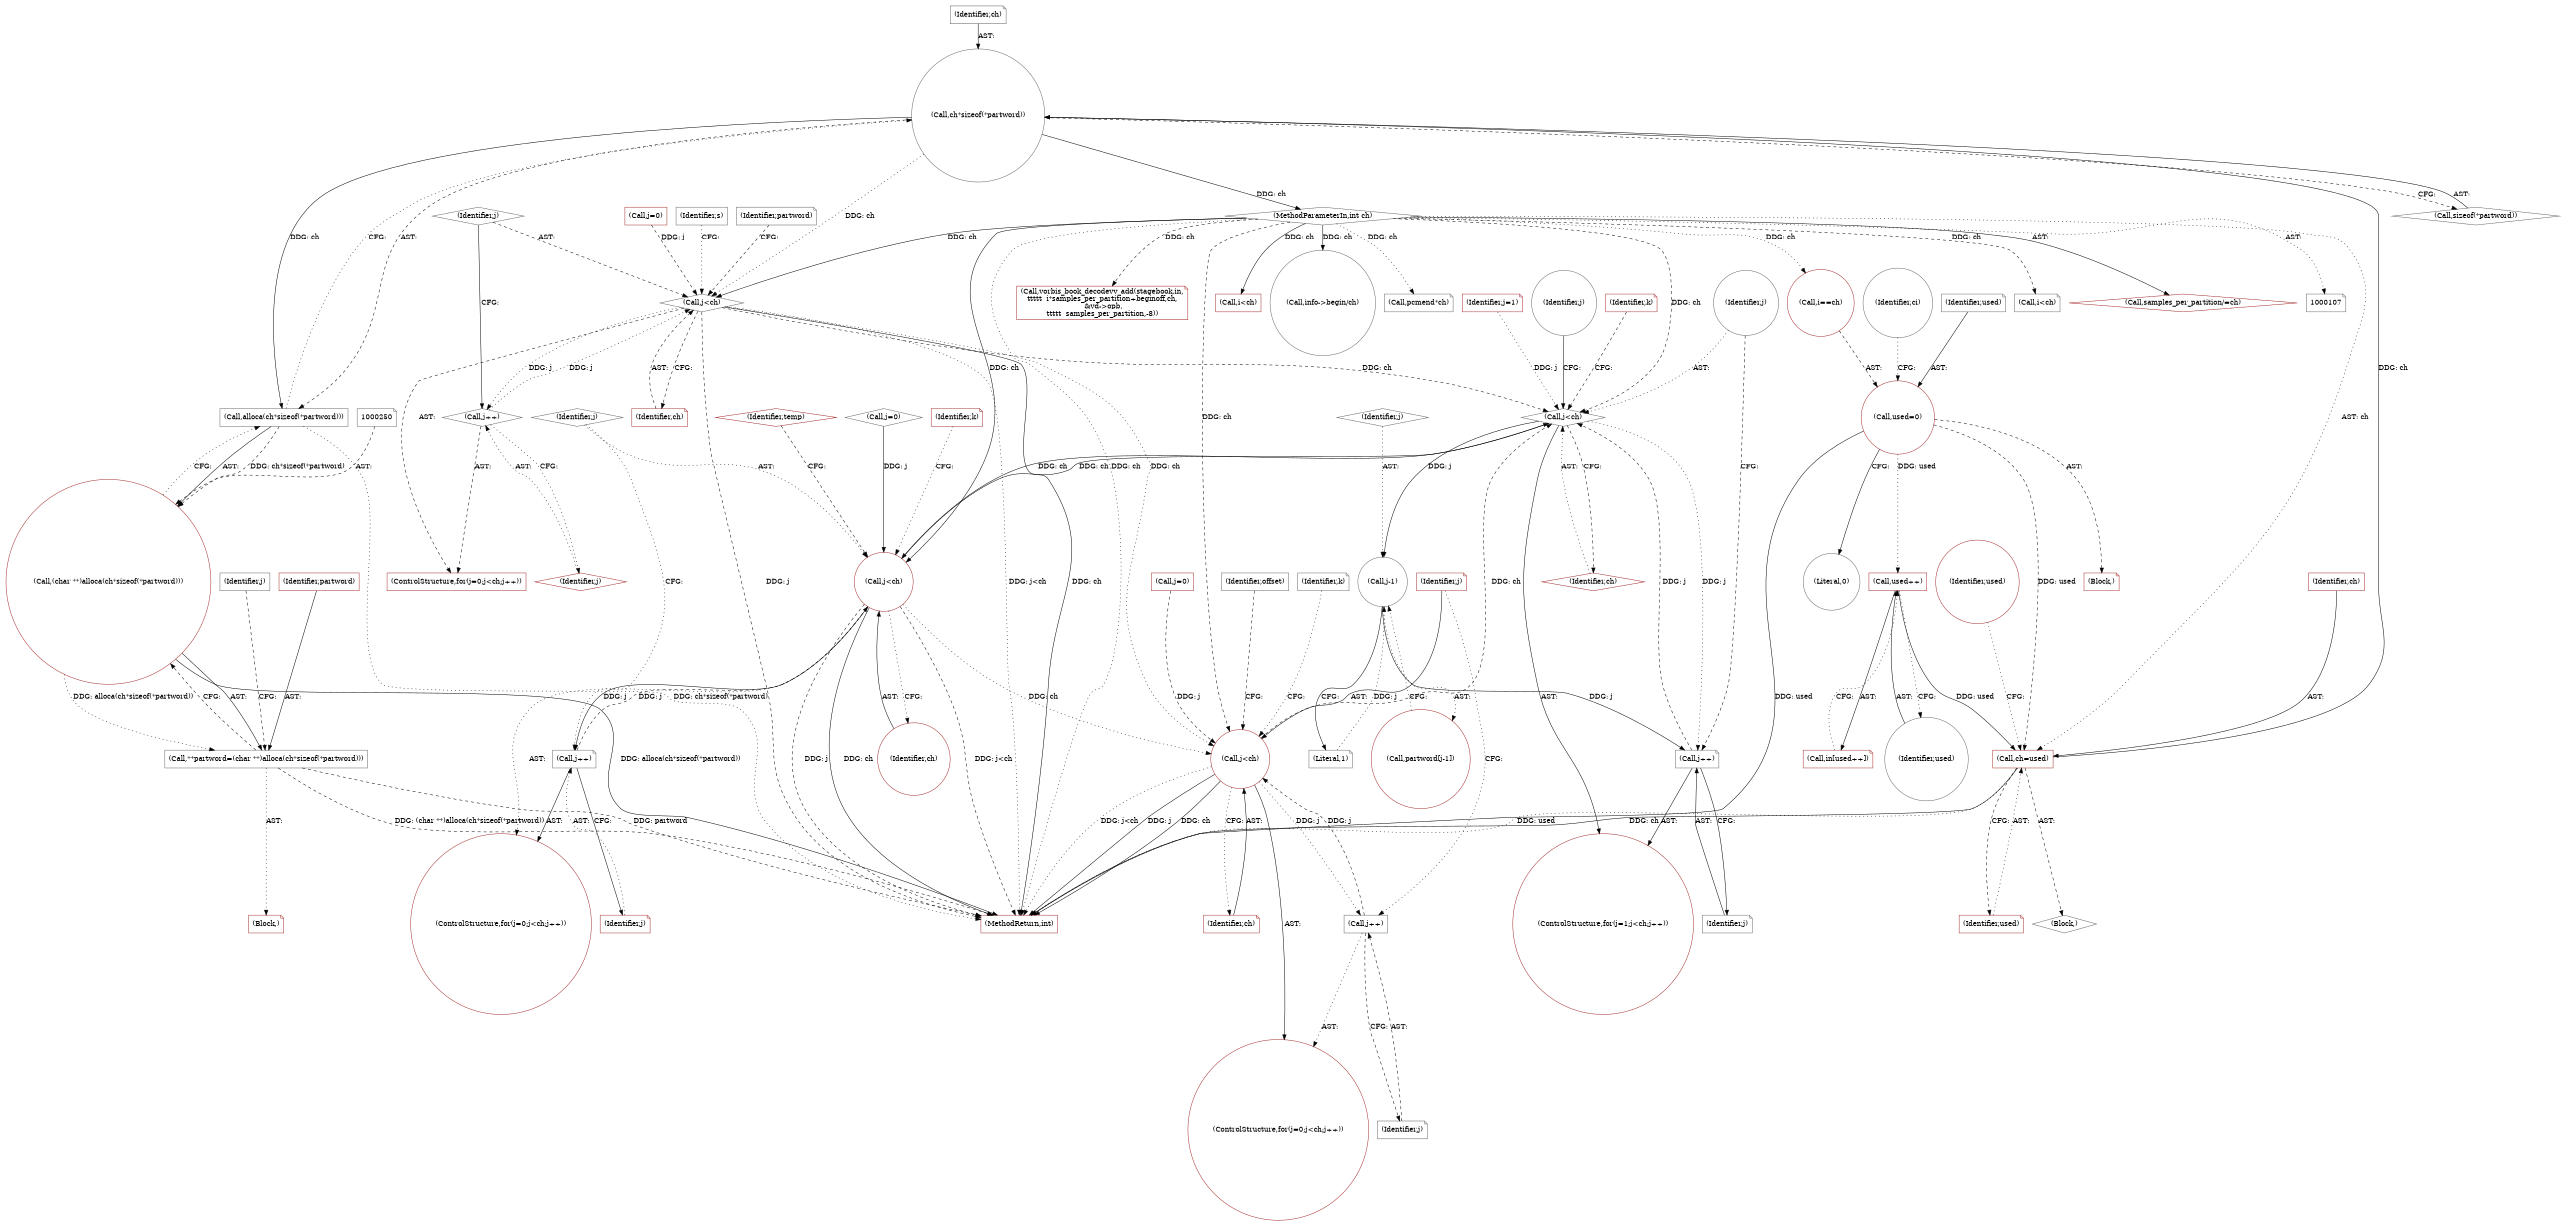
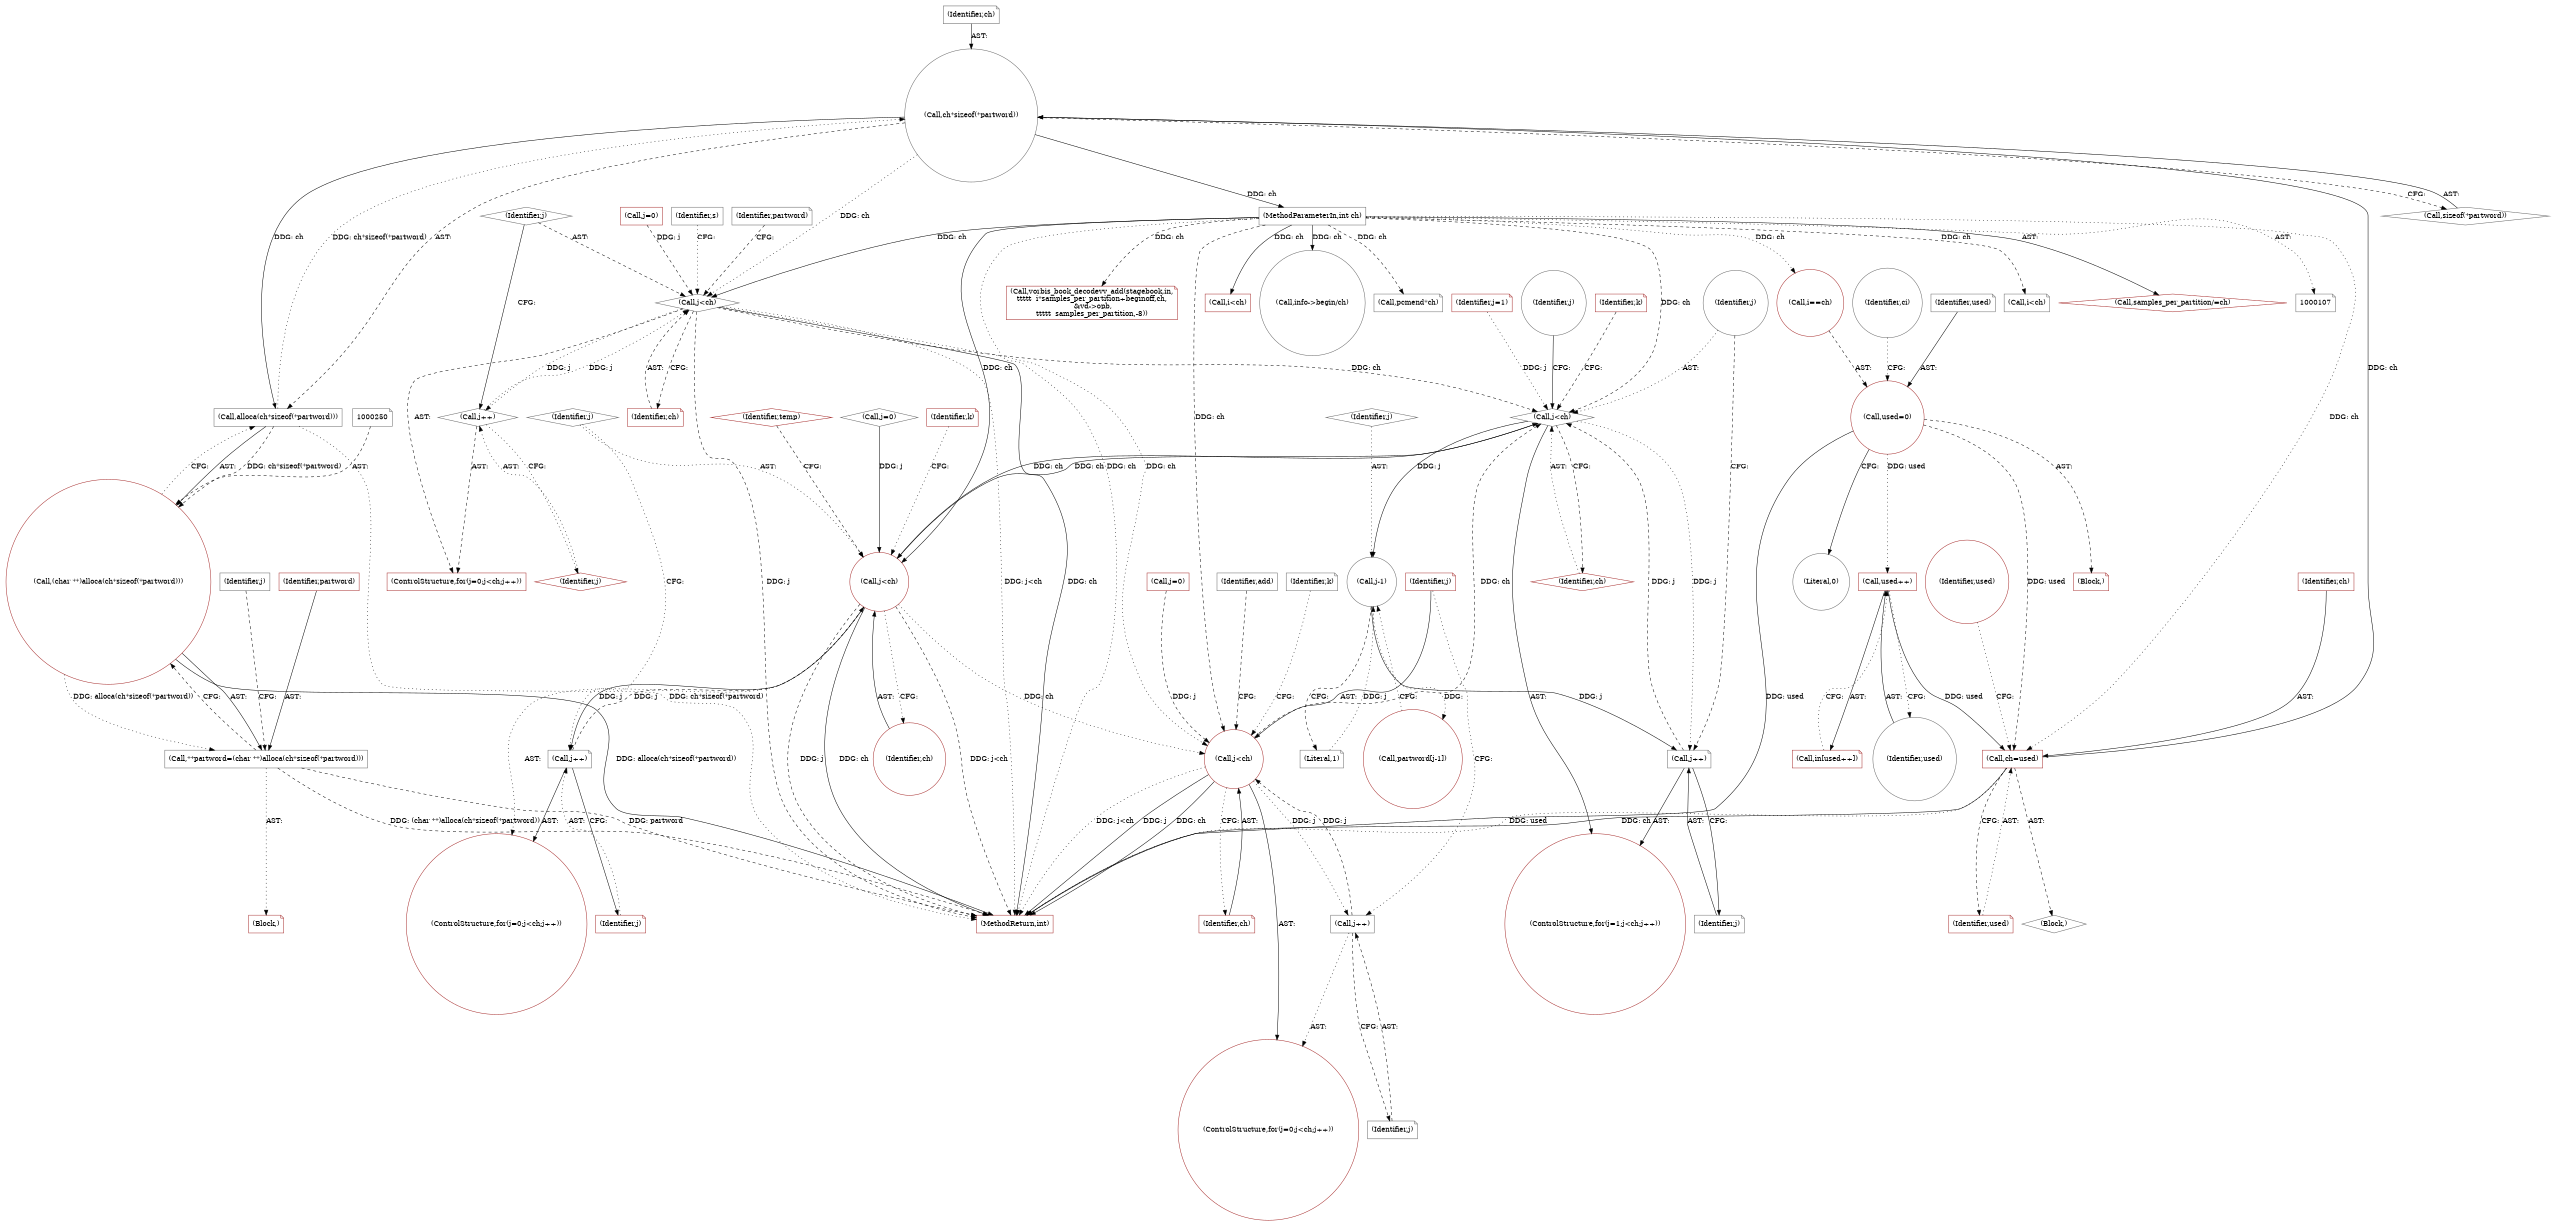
(1323, 216) -> (1312, 216)
(379, 238) -> (380, 238)
(1380, 250) -> (1370, 251)
(2355, 417) -> (2344, 417)
(1255, 582) -> (1247, 582)
(1351, 686) -> (1340, 686)
(1464, 697) -> (1455, 697)
